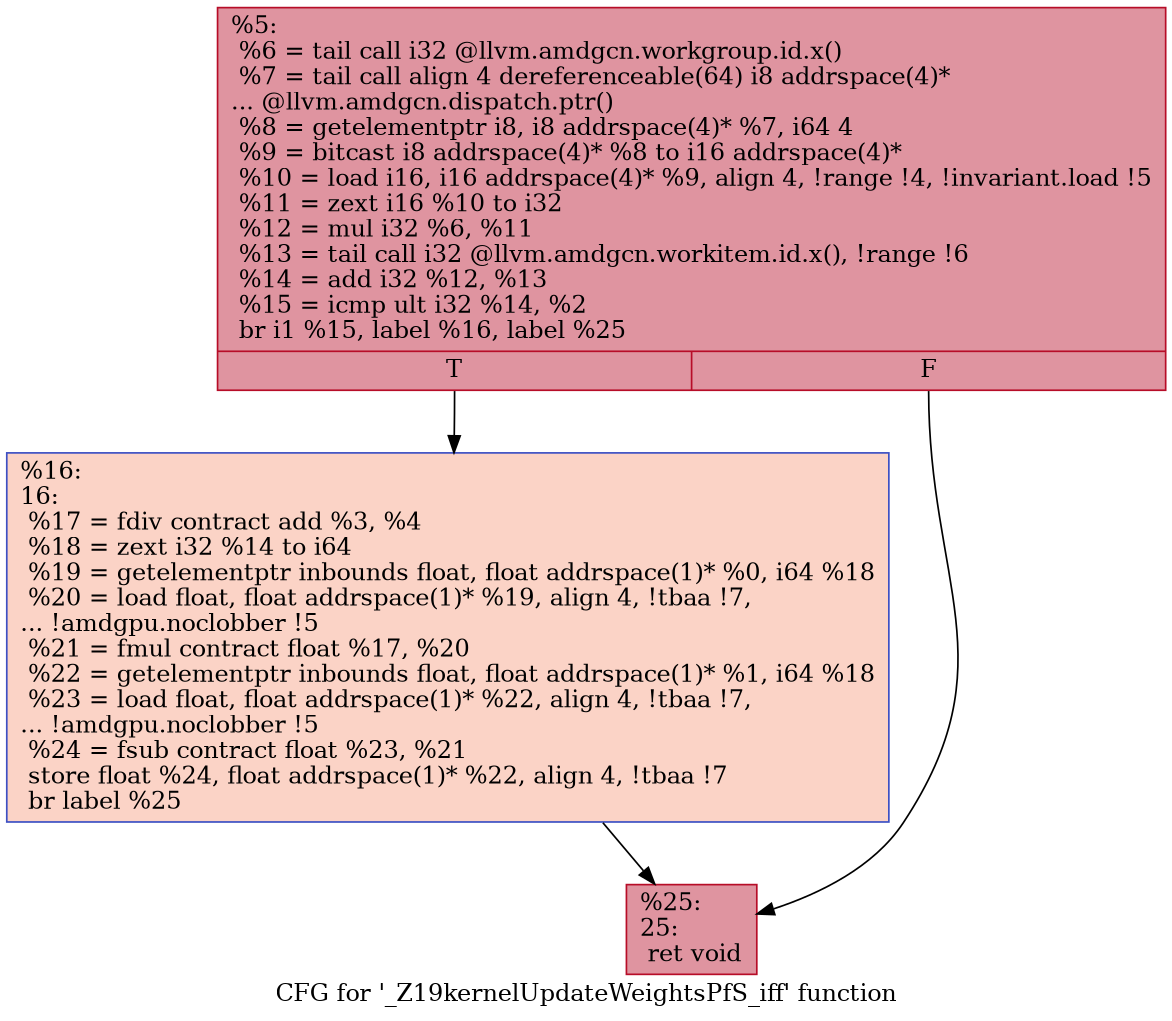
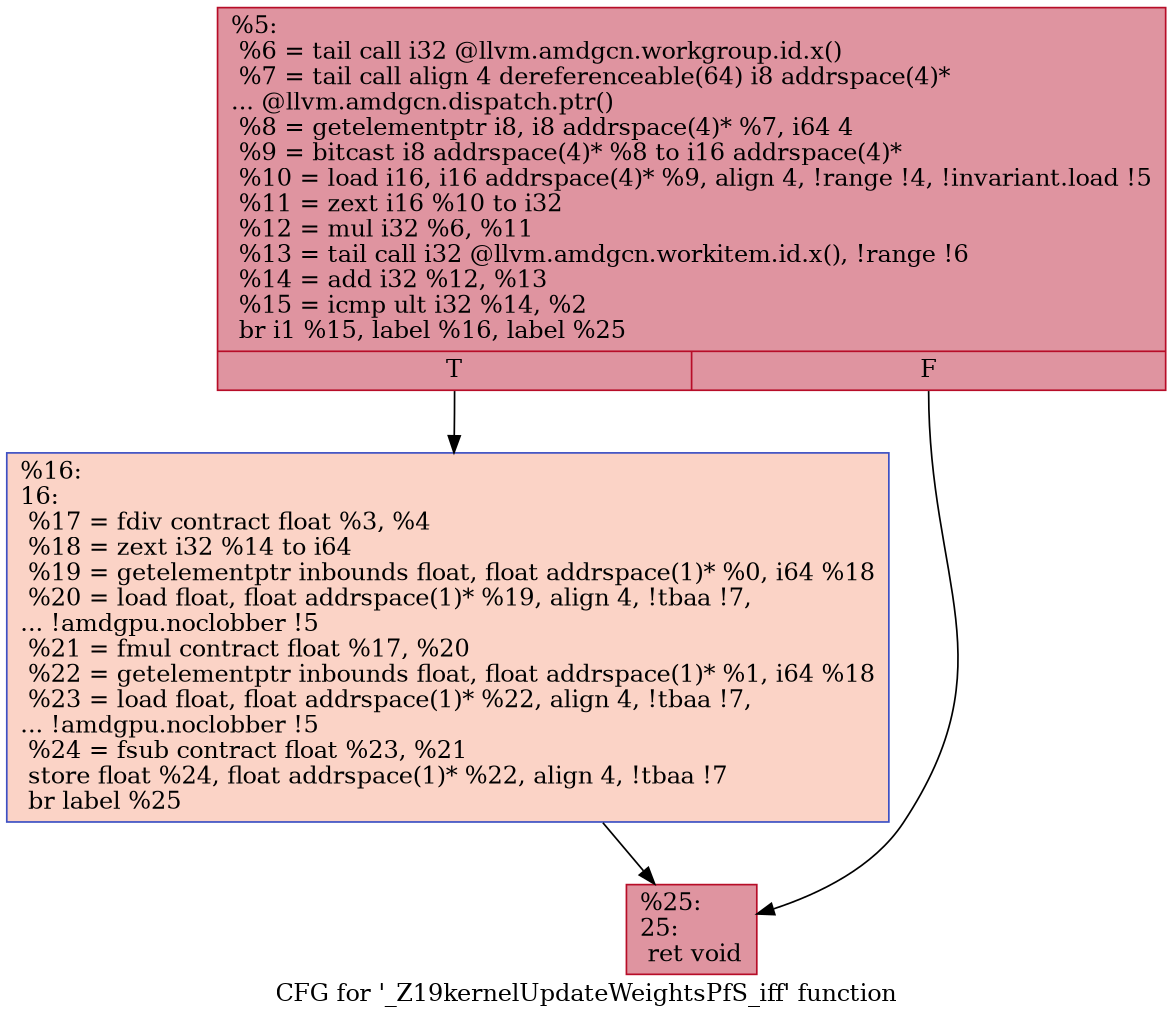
(222, 522) -> (226, 522)
